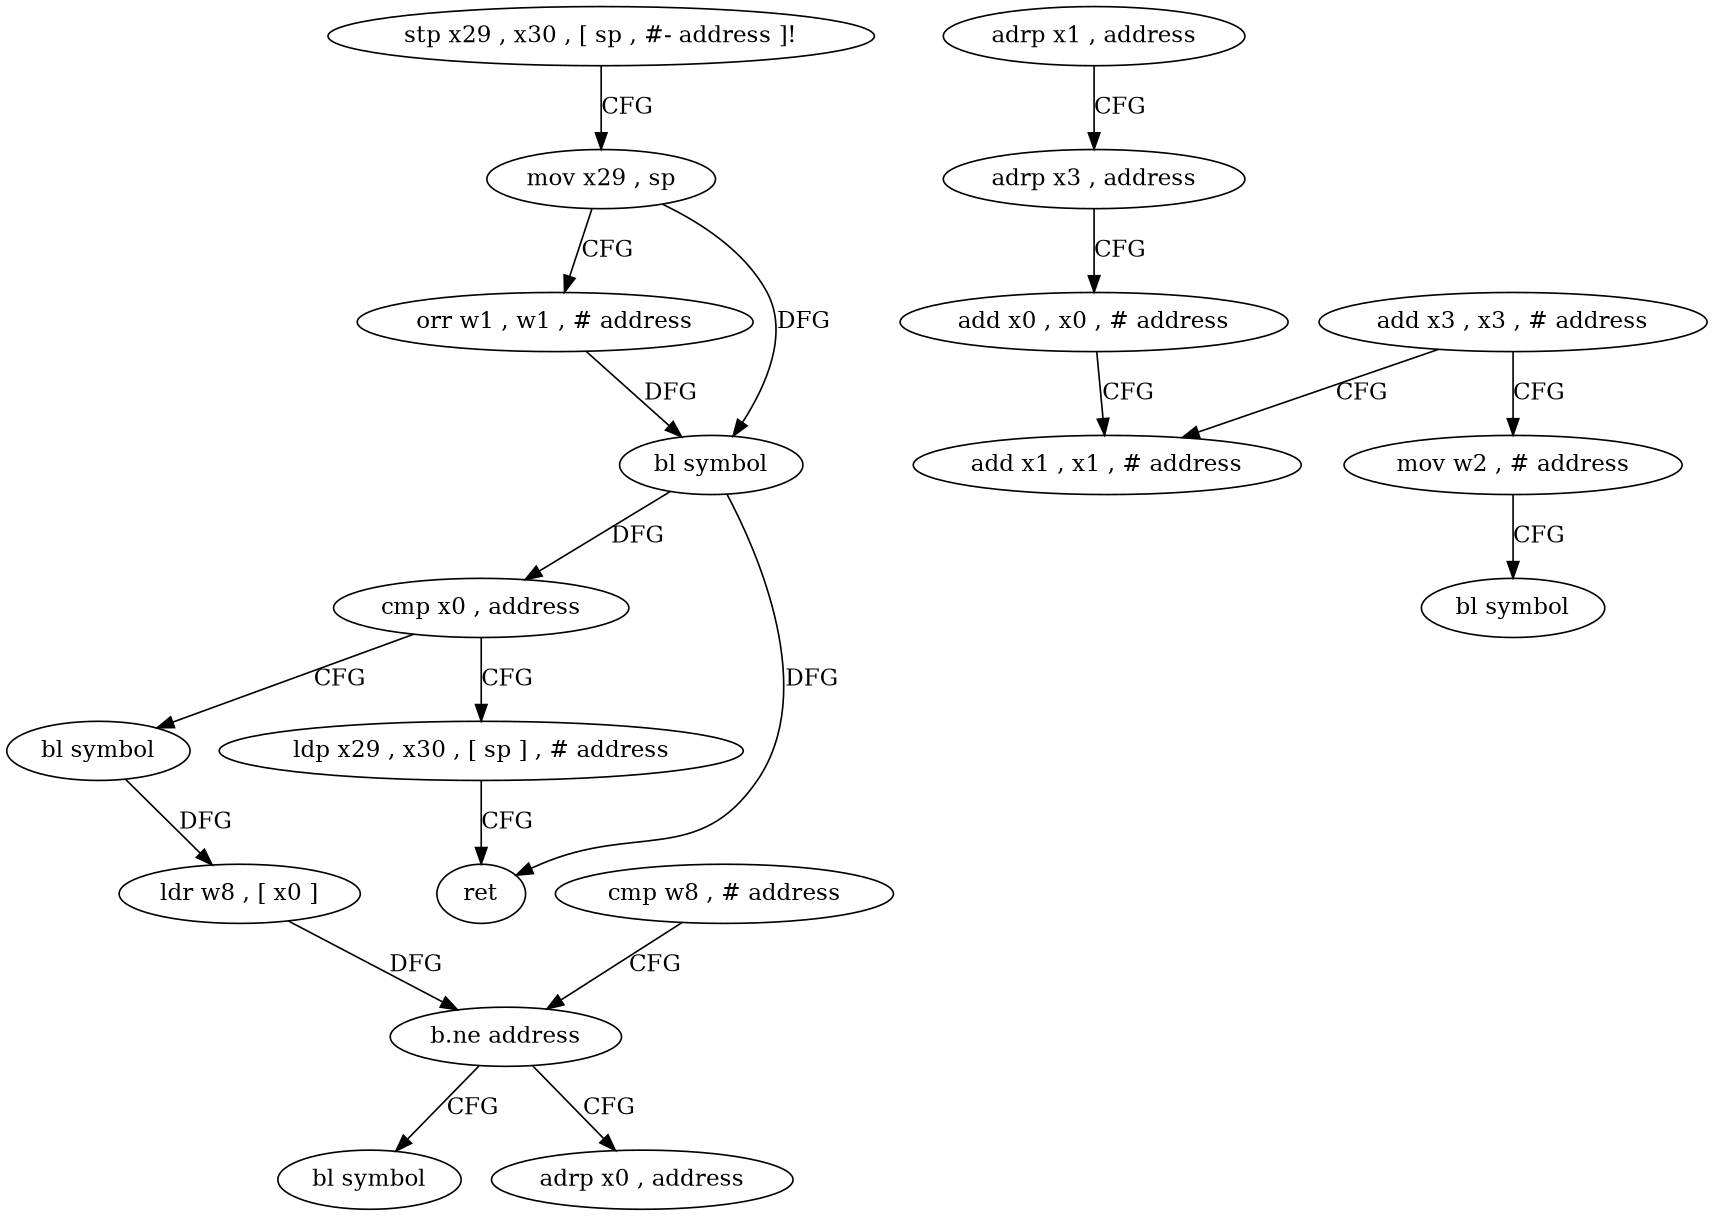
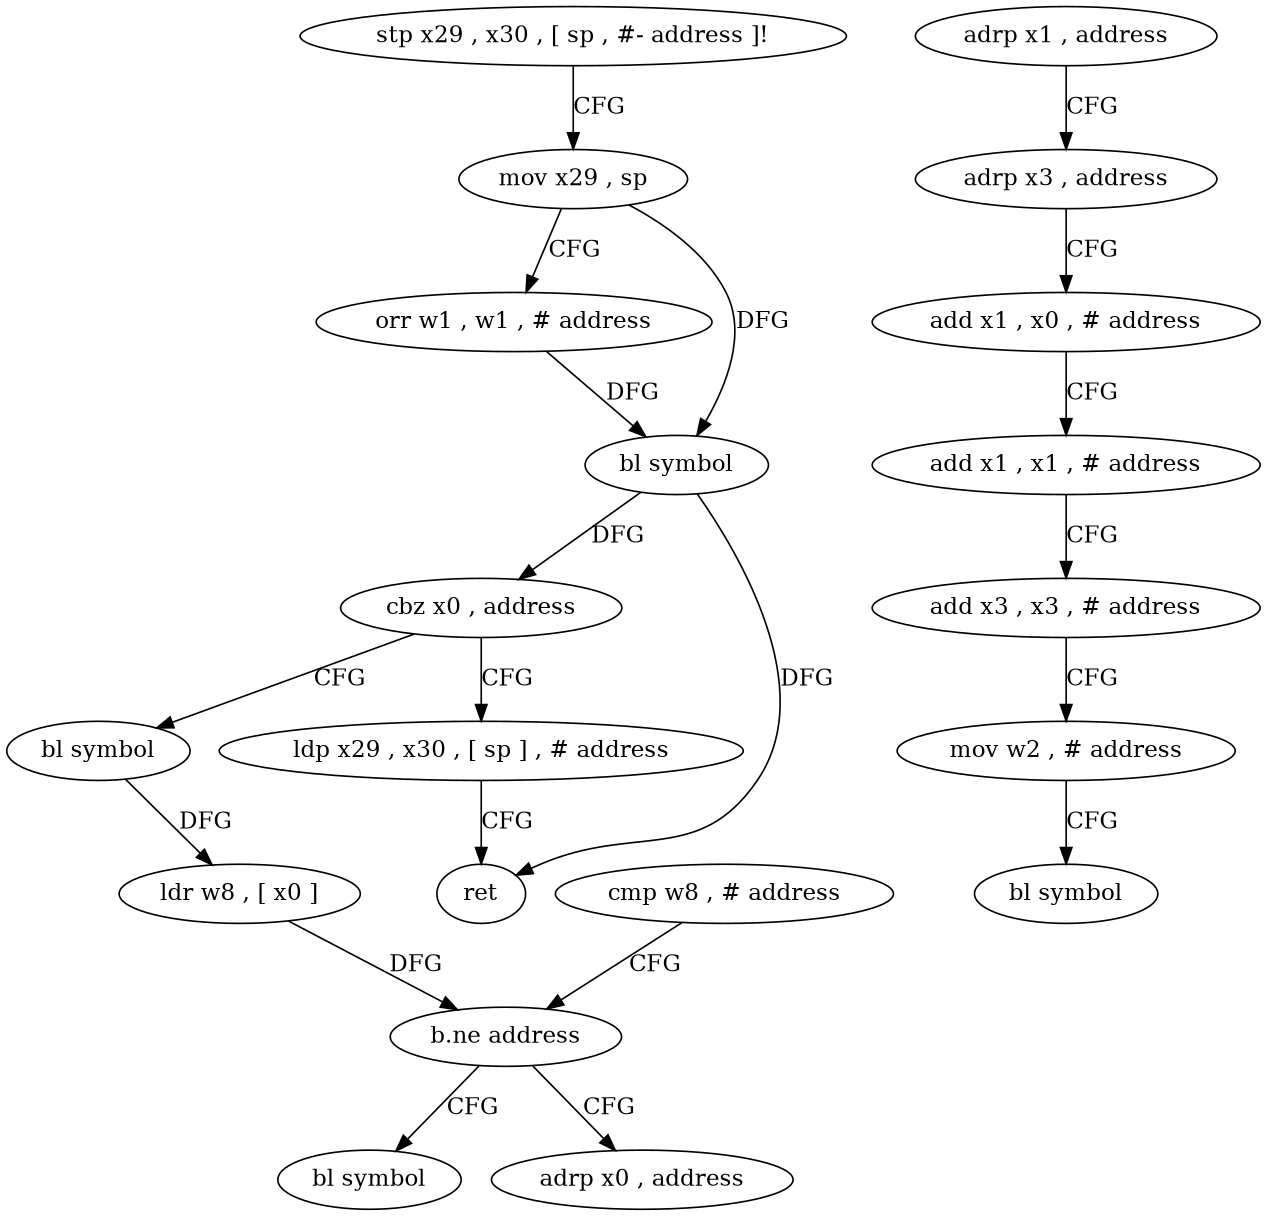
(1094, 322) -> (1066, 322)
(1318, 391) -> (1066, 528)
(481, 608) -> (481, 608)
